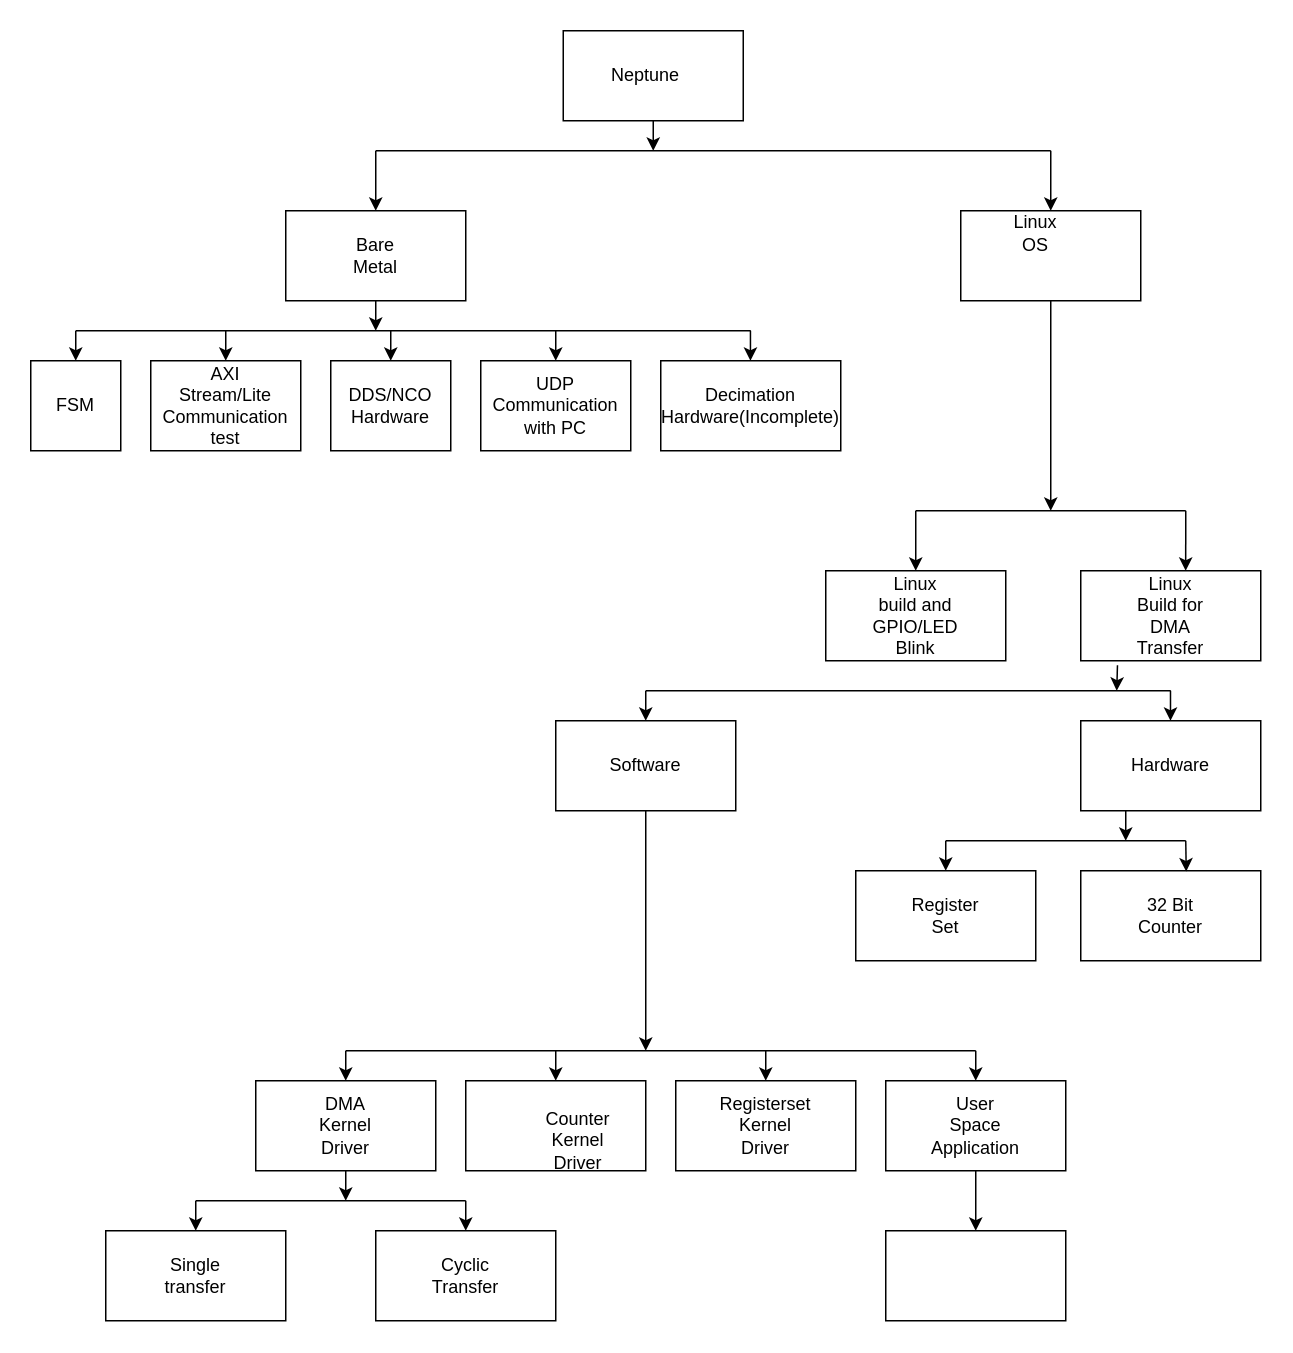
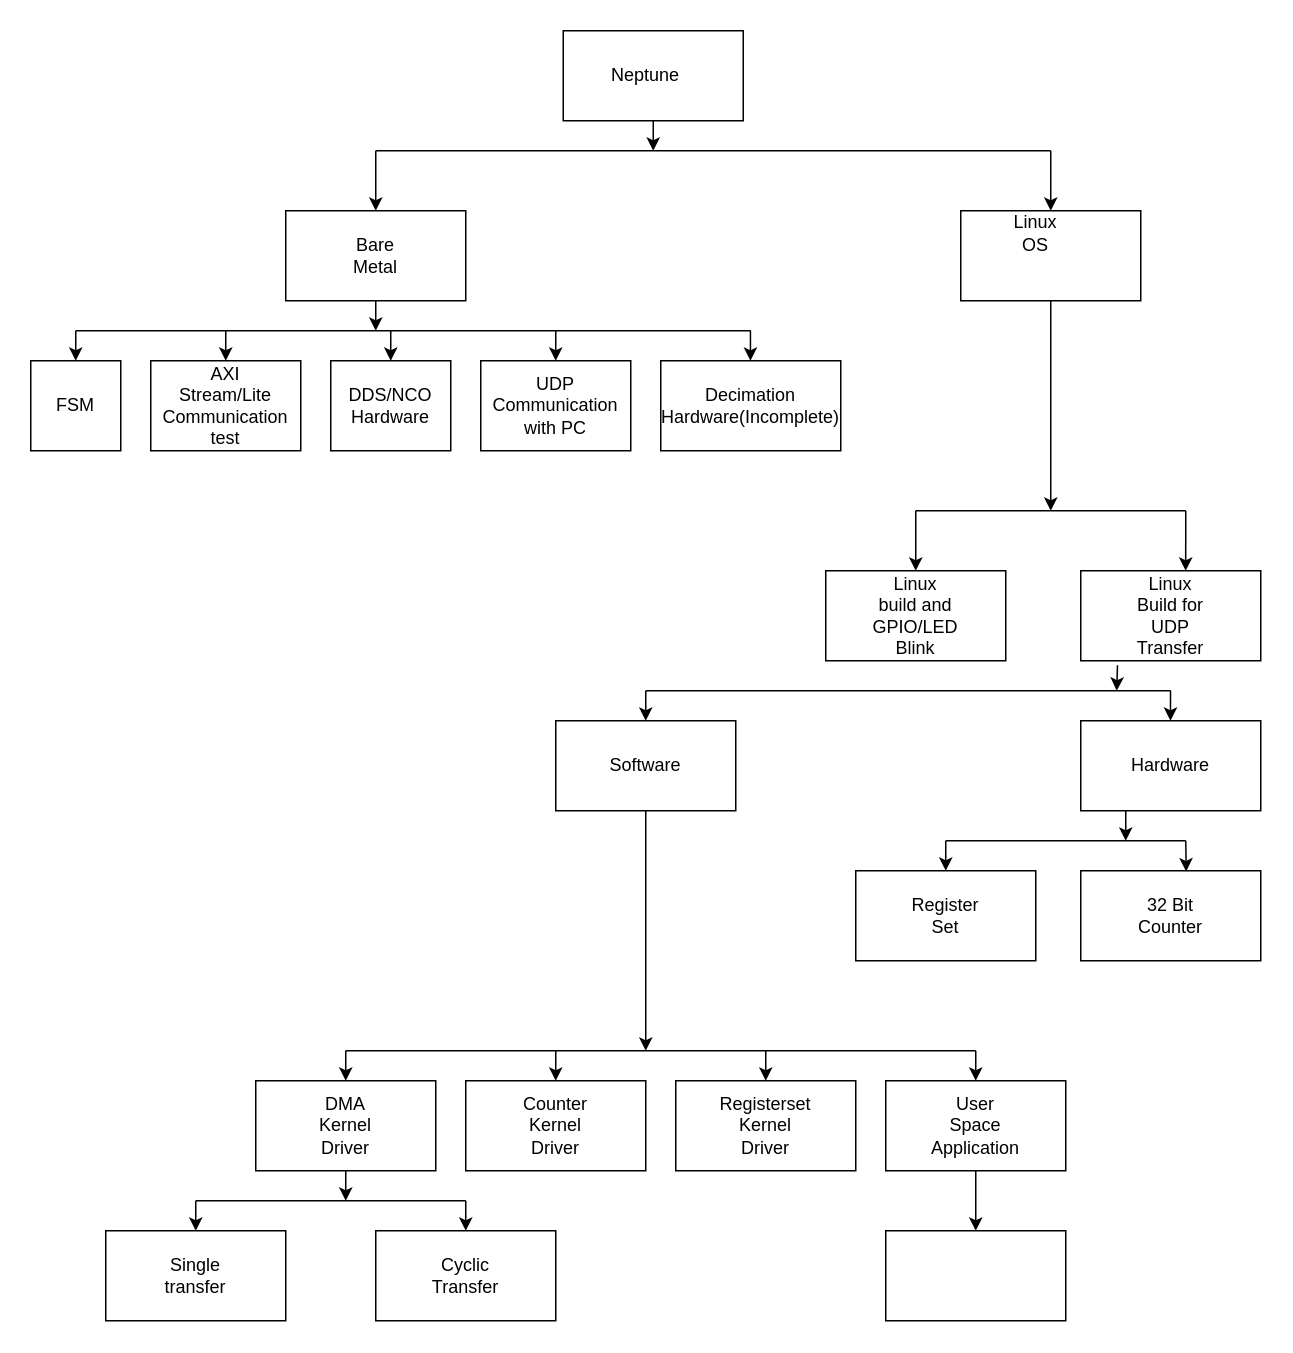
(1171, 616) -> (1171, 616)
(578, 1141) -> (556, 1126)
